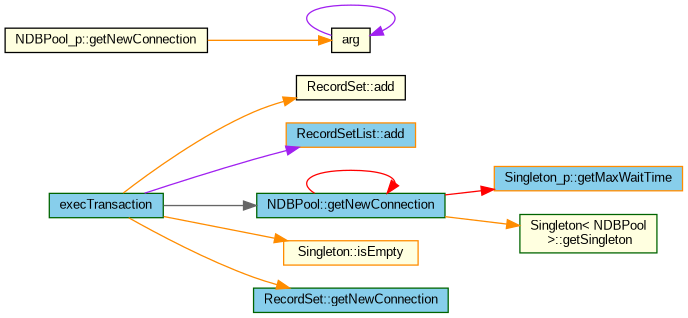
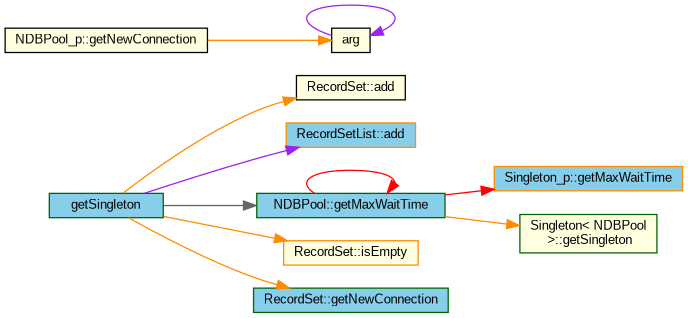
(106, 206) -> (106, 206)
(351, 206) -> (351, 206)
(351, 253) -> (351, 253)
